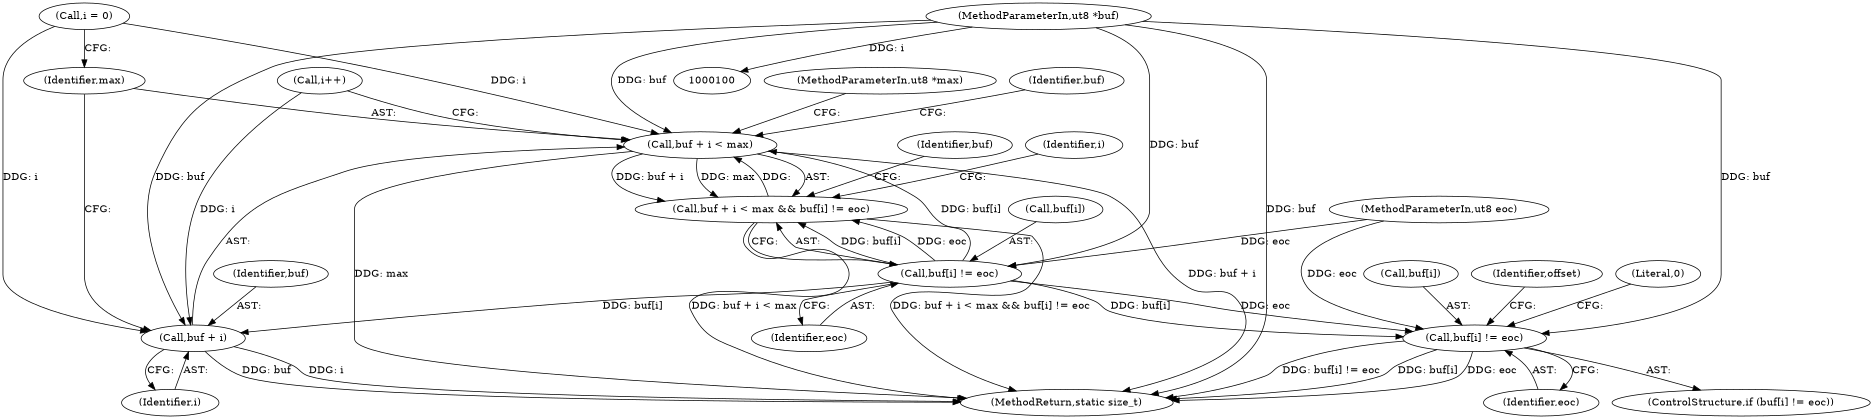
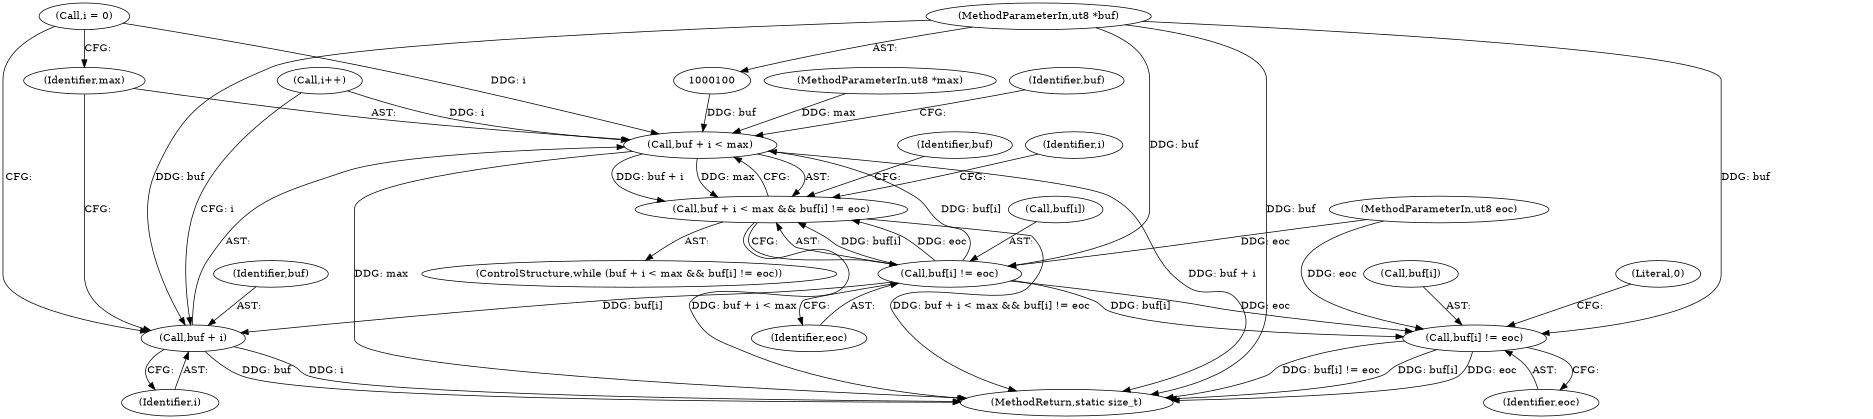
(731, 40) -> (707, 109)
(887, 48) -> (887, 48)
(467, 113) -> (467, 113)
(829, 113) -> (829, 113)
(21, 177) -> (21, 177)
(778, 177) -> (778, 177)
(218, 209) -> (218, 209)
none -> (629, 274)
(1537, 274) -> none
(1741, 403) -> none
